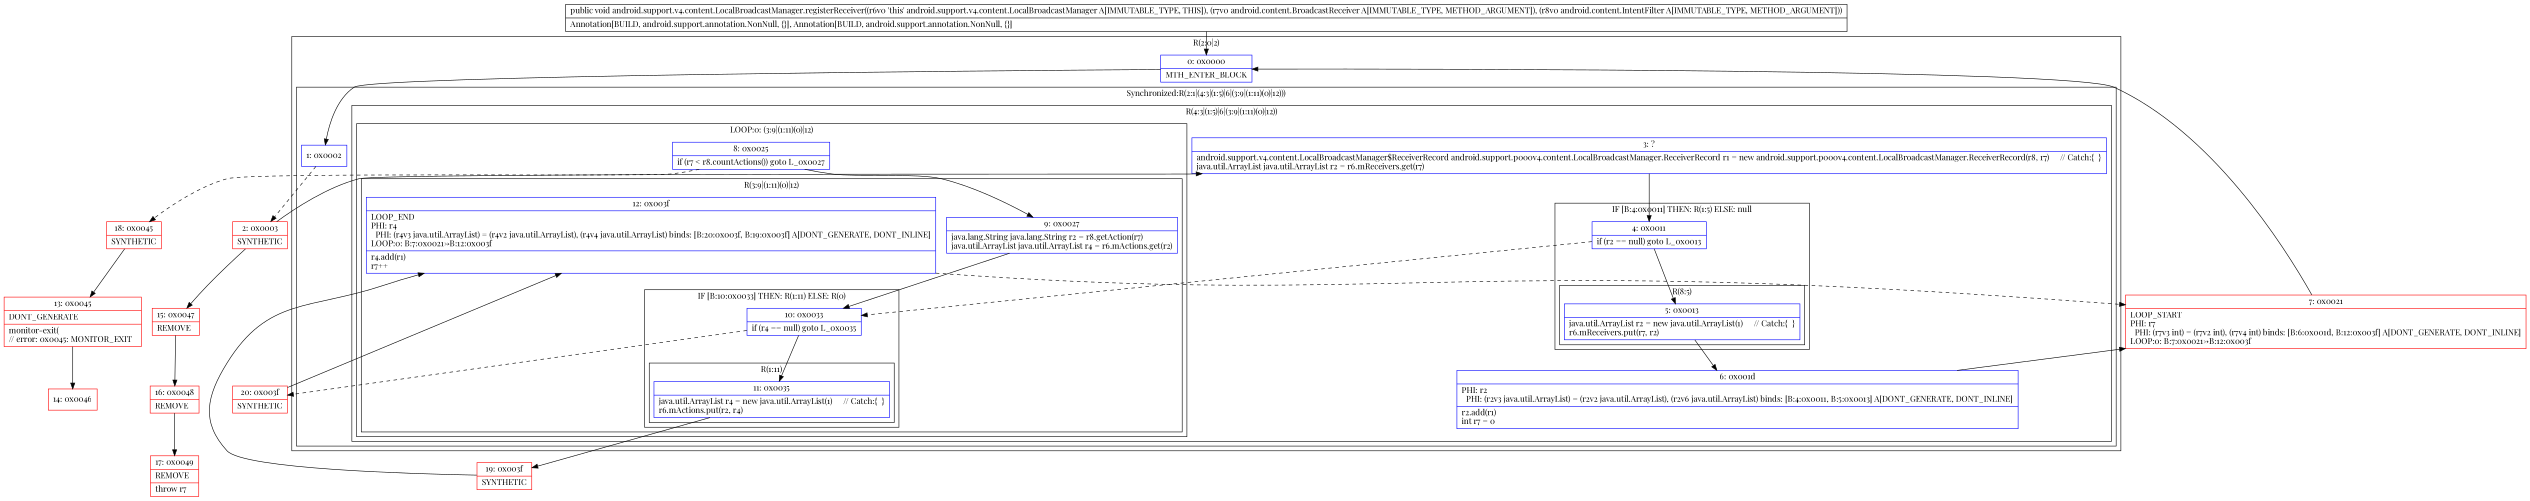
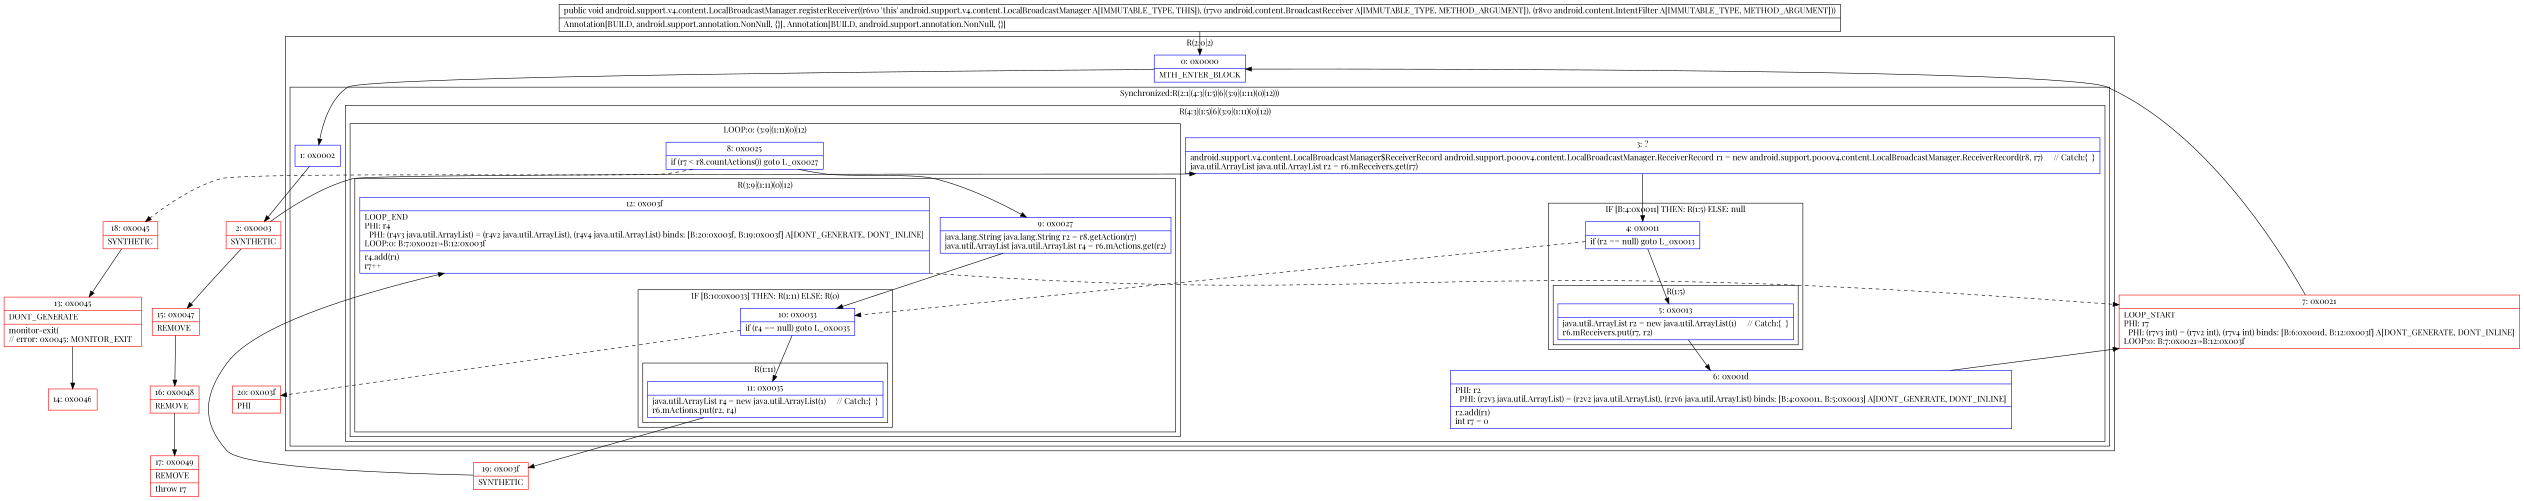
(300, 185) -> (294, 185)
(1682, 292) -> (1676, 292)
(422, 332) -> none
(260, 406) -> (244, 406)
